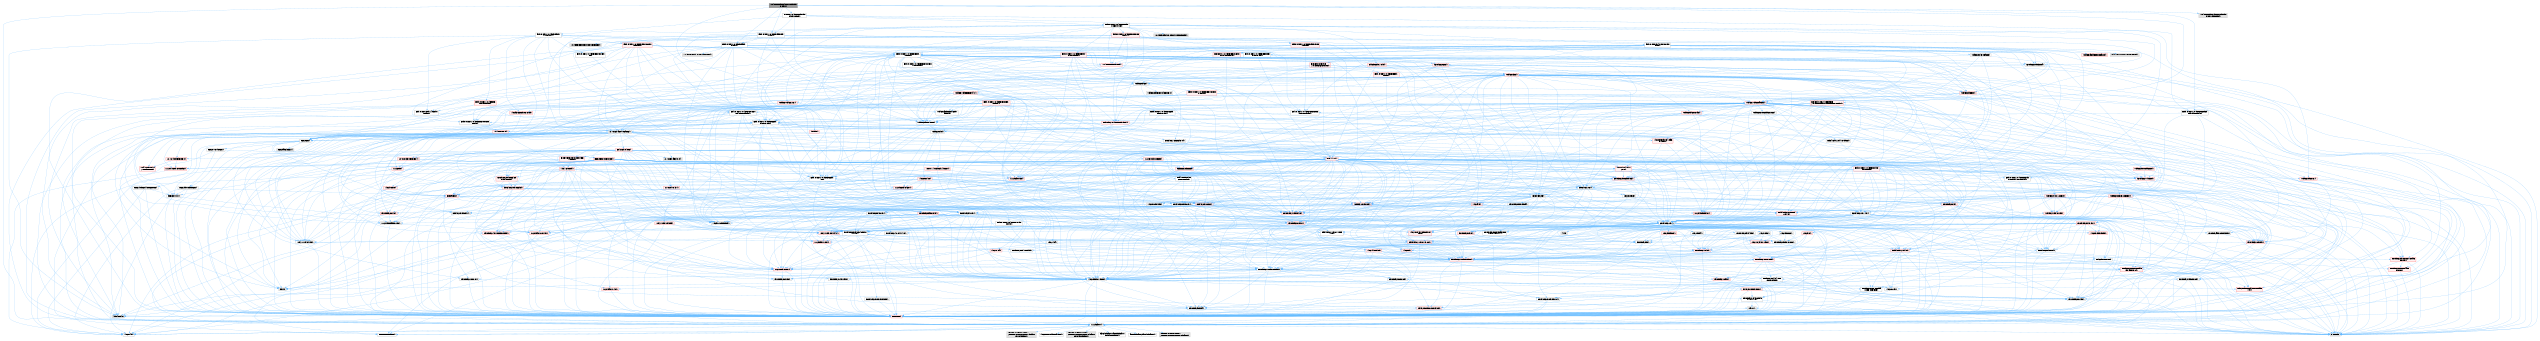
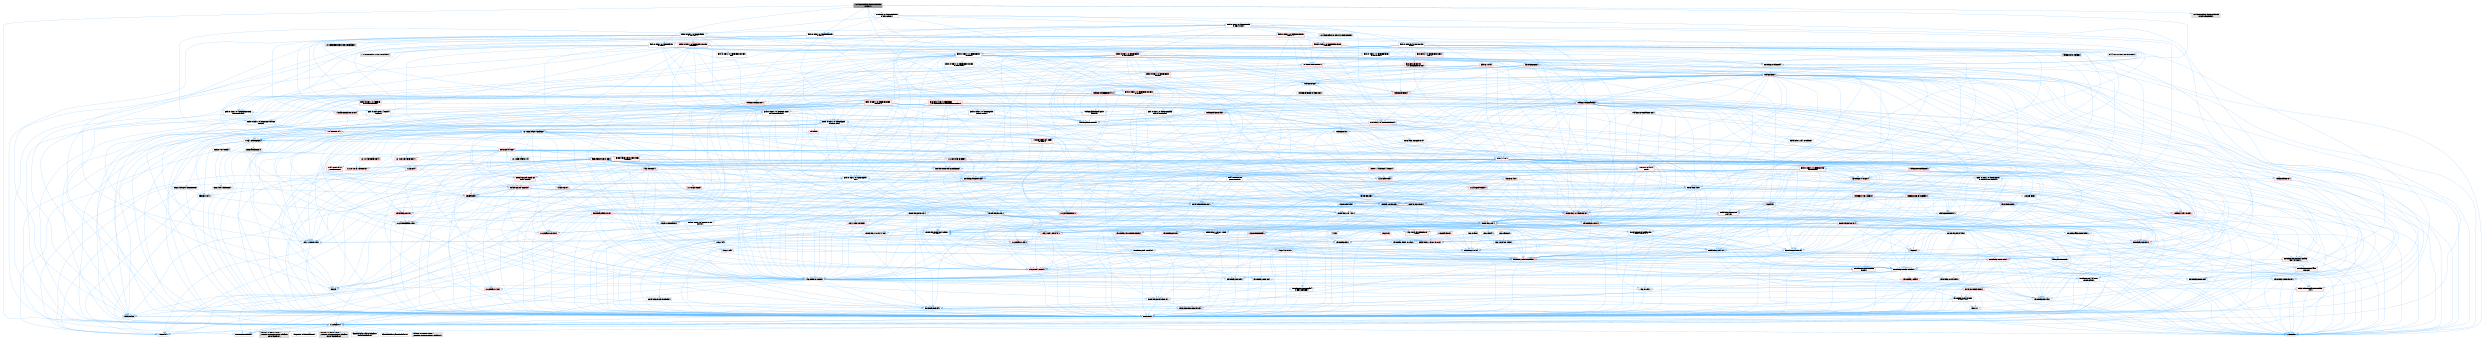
(1227, 55) -> (1430, 55)
(2095, 55) -> none
(1377, 65) -> (1486, 65)
(485, 103) -> (370, 103)
(305, 141) -> (253, 141)
(1185, 169) -> (947, 169)
(672, 188) -> (694, 188)
(1518, 204) -> none
(1293, 213) -> (1576, 213)
(2403, 260) -> (2295, 260)
(2132, 270) -> (1864, 270)
